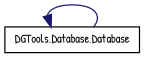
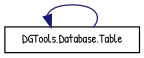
(72, 40) -> (72, 40)
